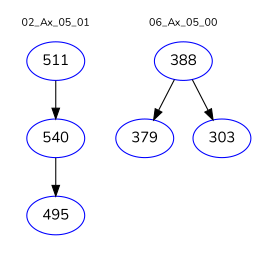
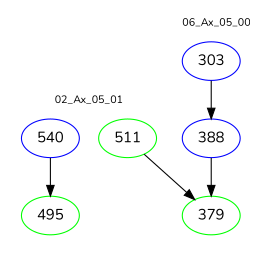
(56, 61) -> (128, 138)
(56, 94) -> (158, 167)
(200, 95) -> (211, 94)
(145, 138) -> (211, 216)
(56, 216) -> (50, 216)
